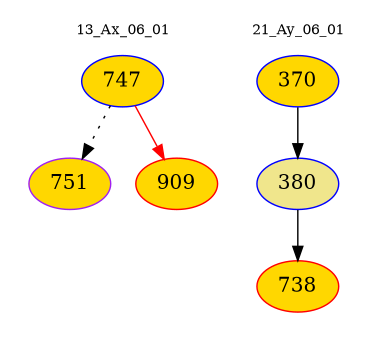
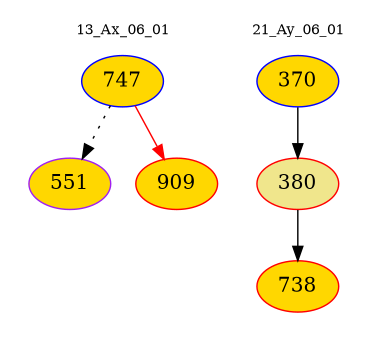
(70, 184) -> (70, 184)
(298, 184) -> (298, 184)
